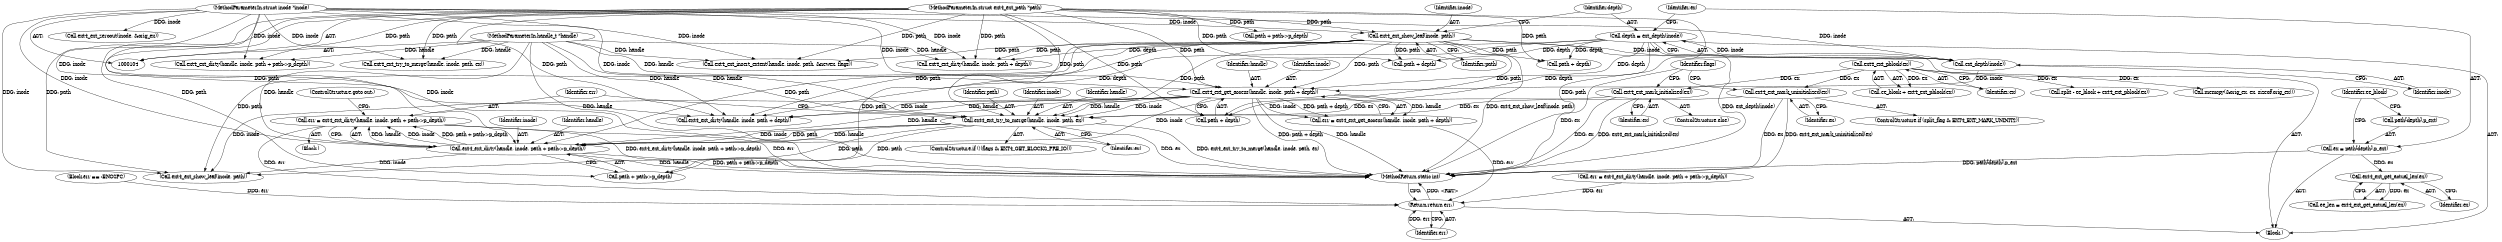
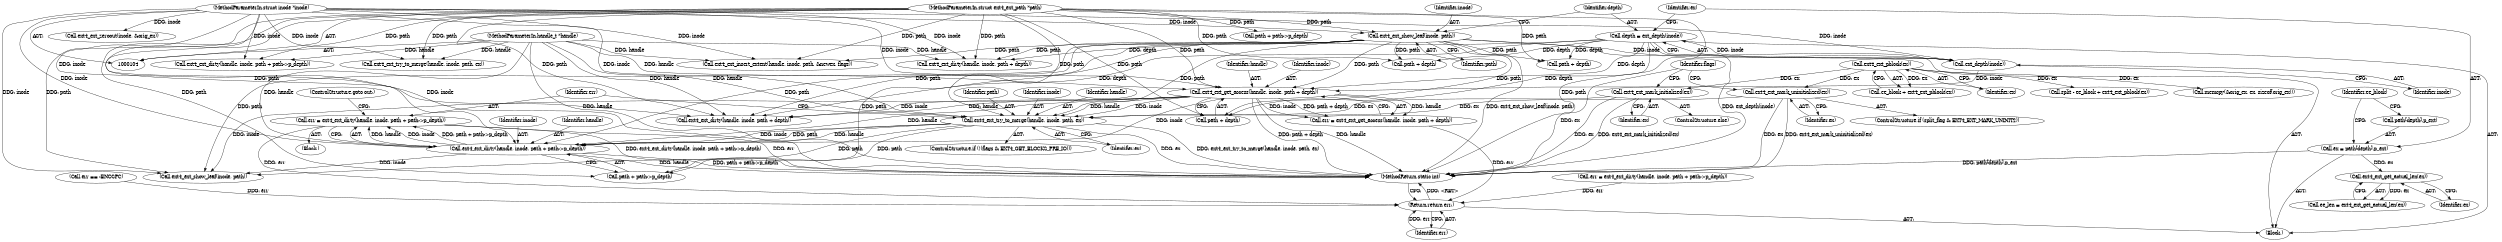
(1880, 79) -> (1880, 79)
(96, 177) -> (96, 177)
